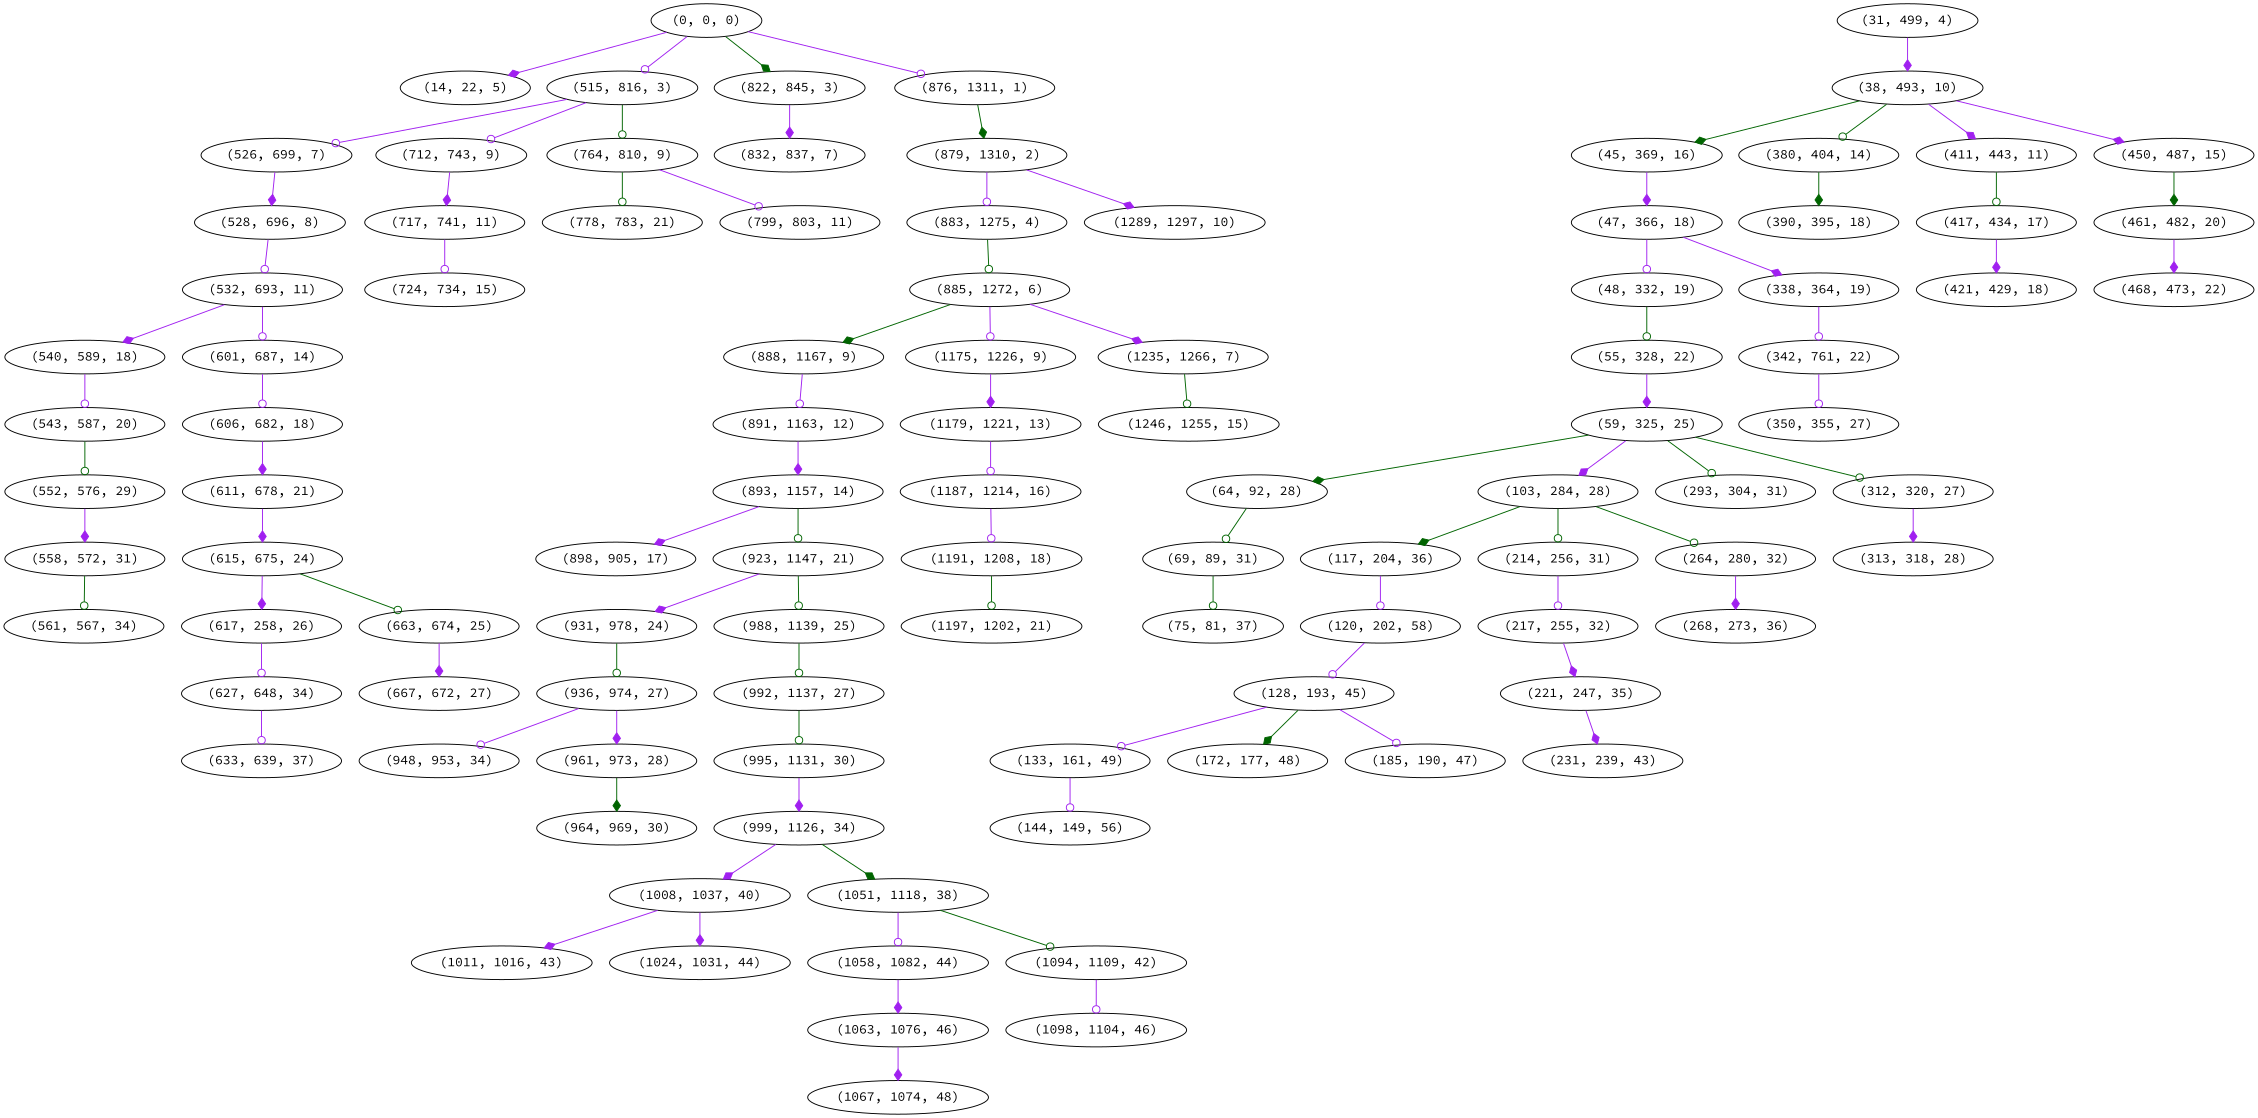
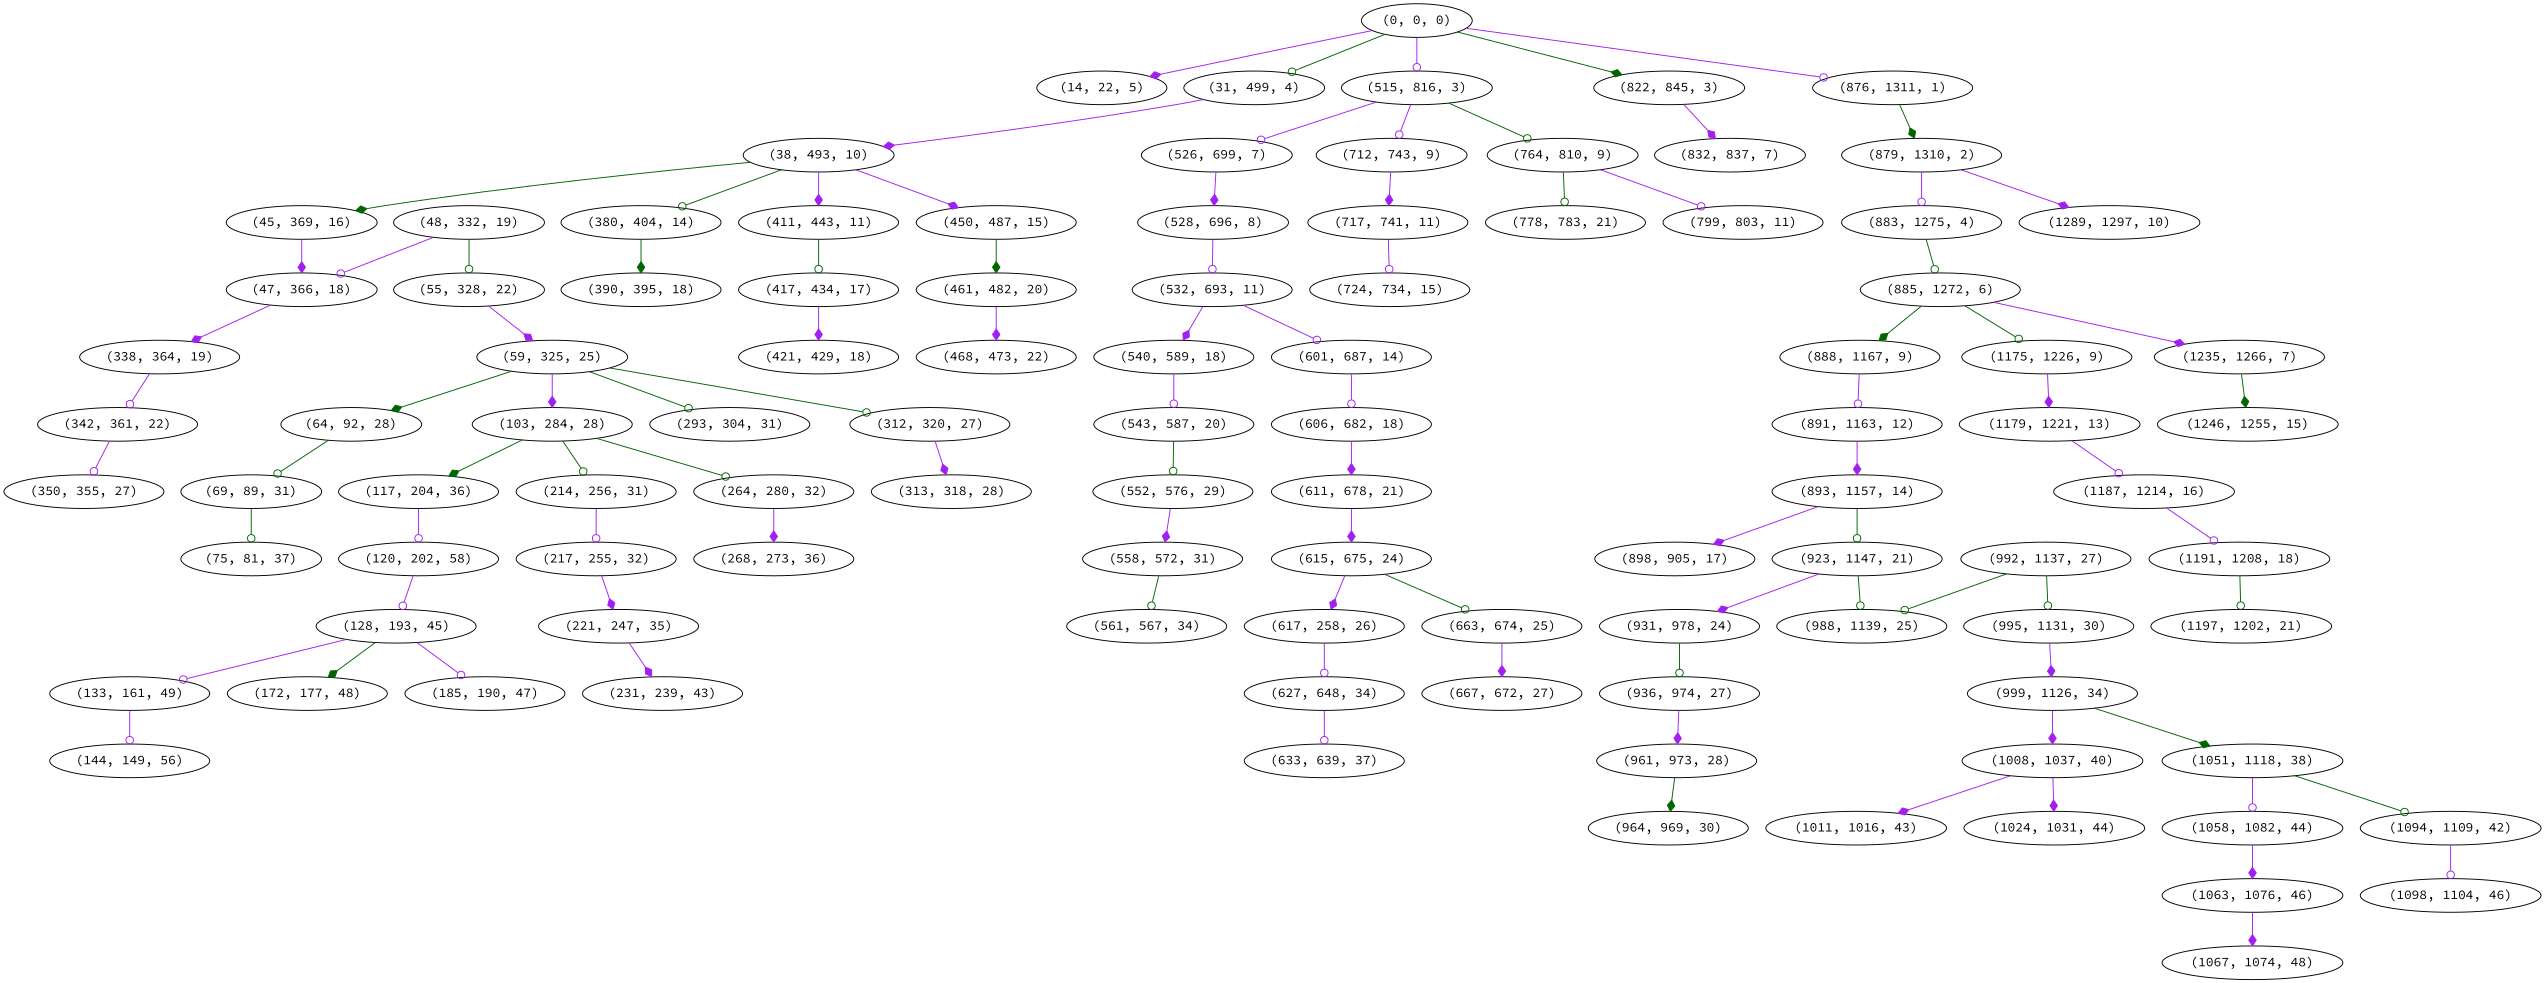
none -> (1340, 52)
(1647, 252) -> (389, 255)
(990, 320) -> (1990, 321)
(1819, 357) -> (118, 424)
(1186, 387) -> (2243, 385)
(799, 656) -> (1957, 591)
(439, 761) -> none
